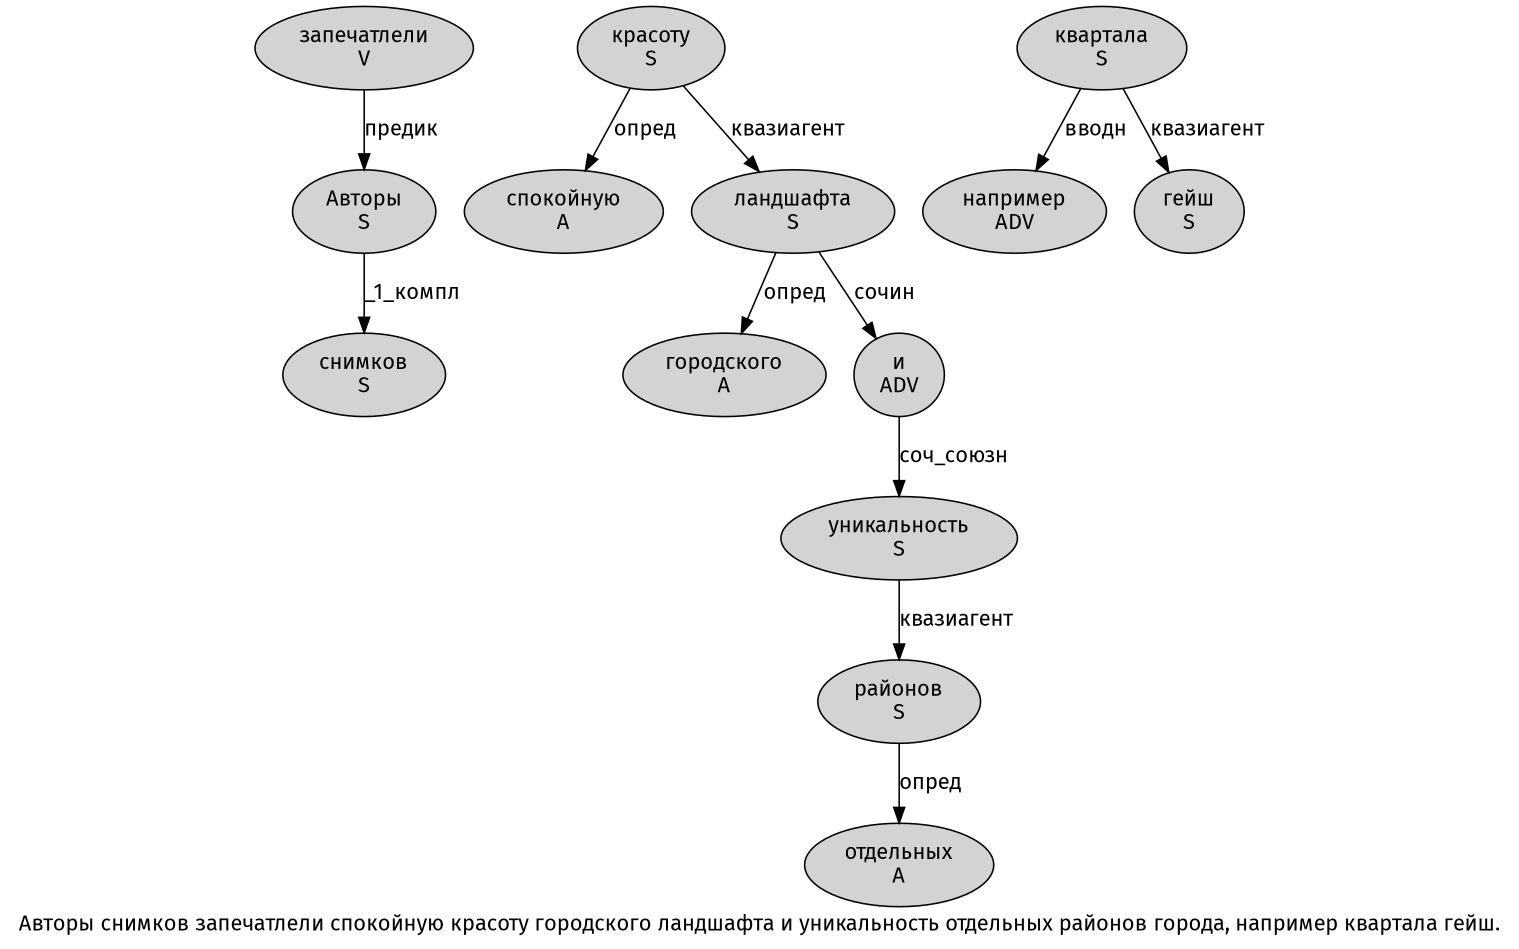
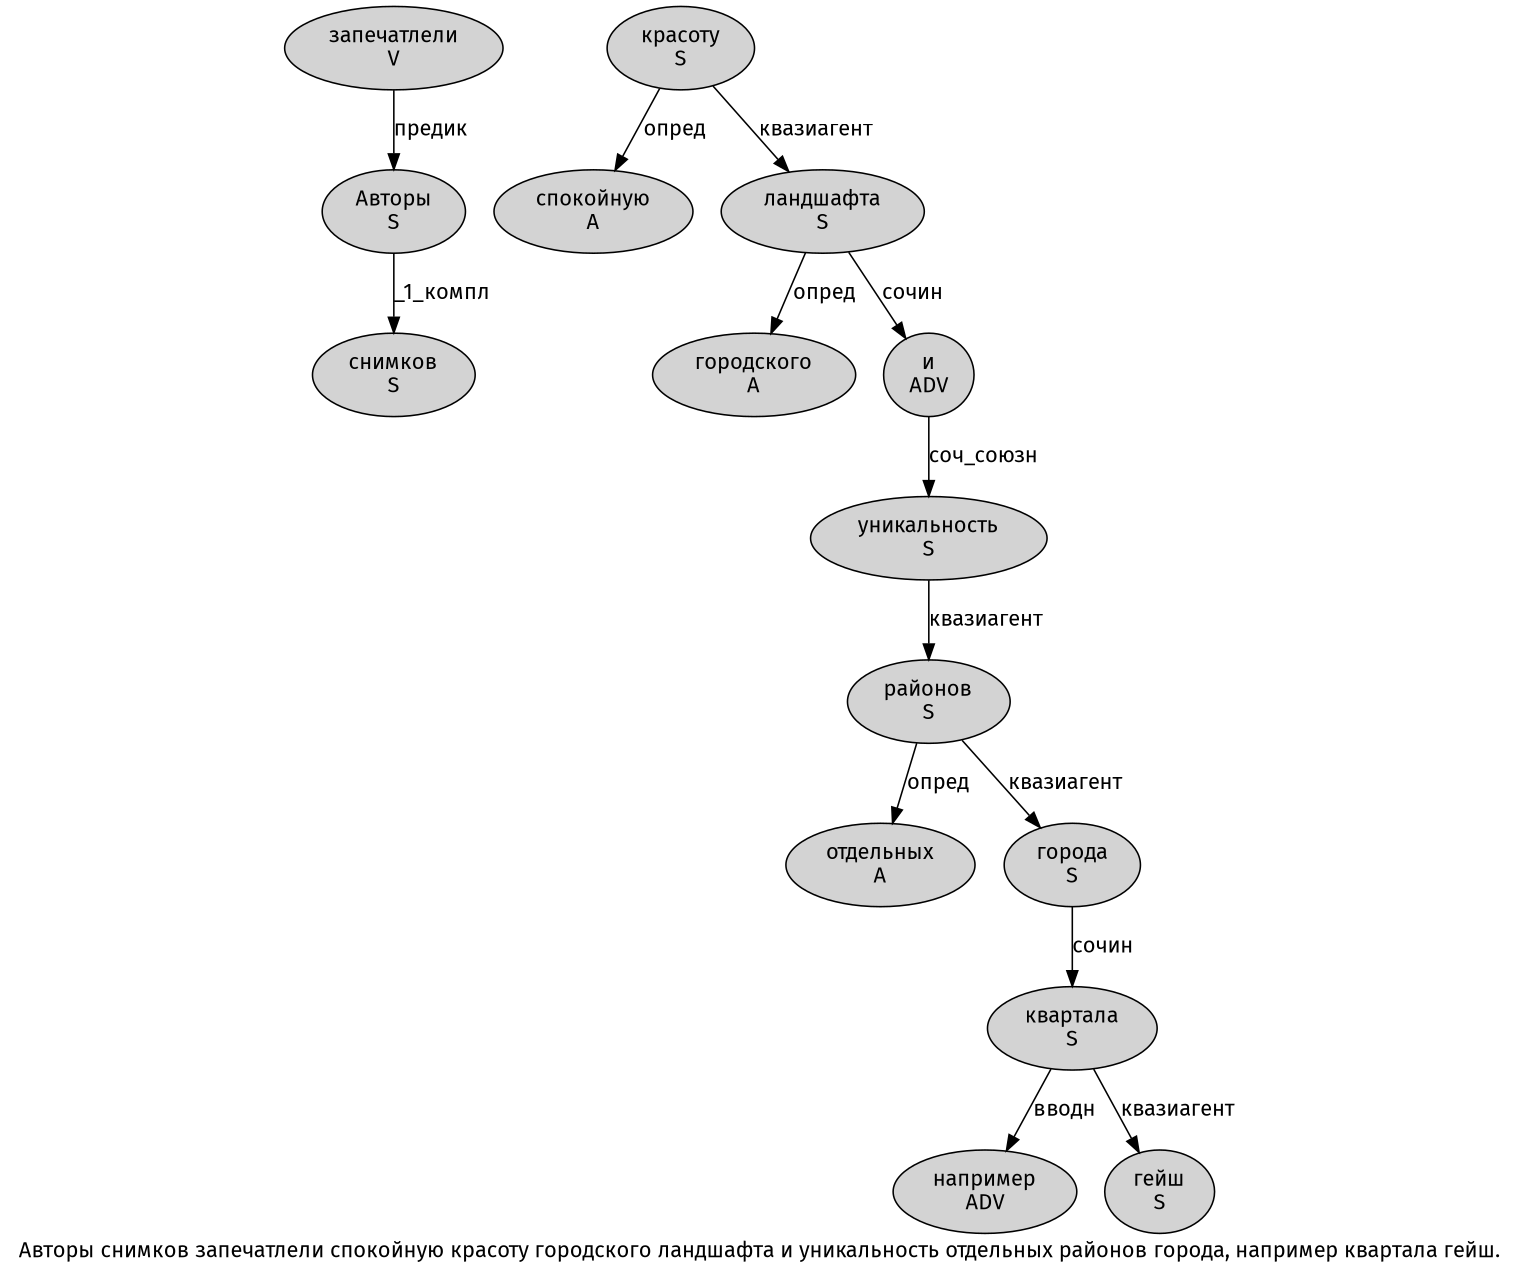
none -> (1072, 865)
